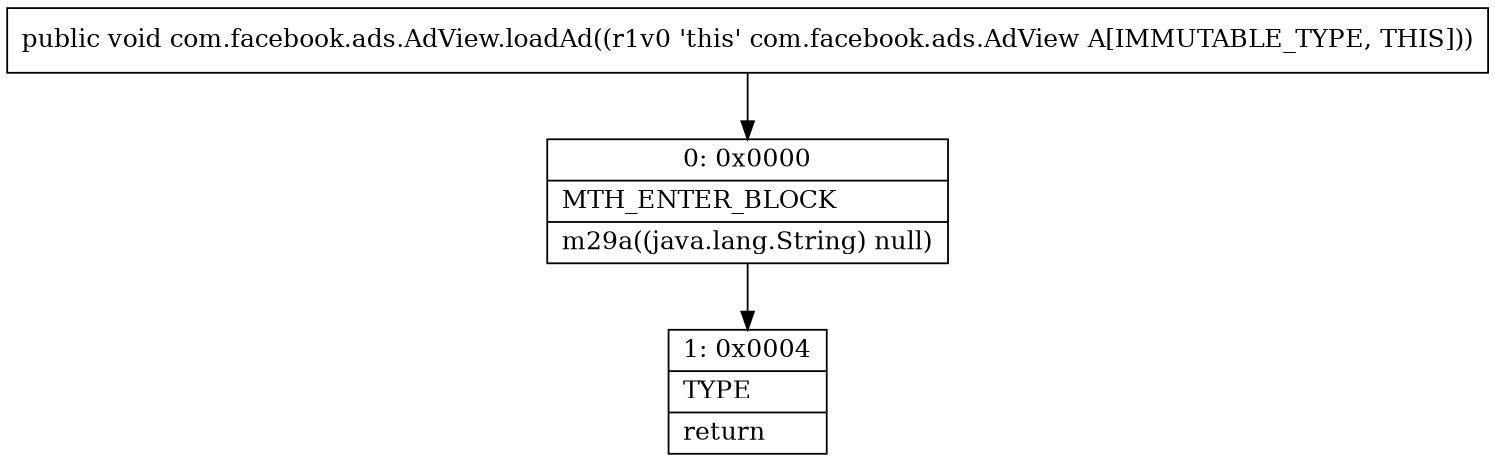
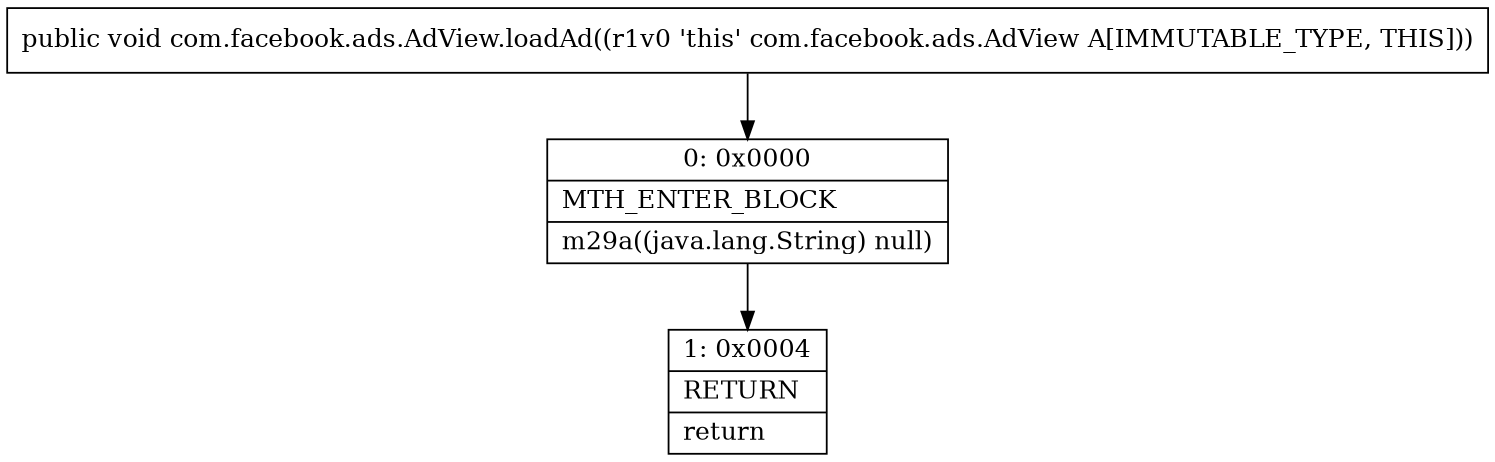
(718, 391) -> (741, 391)
